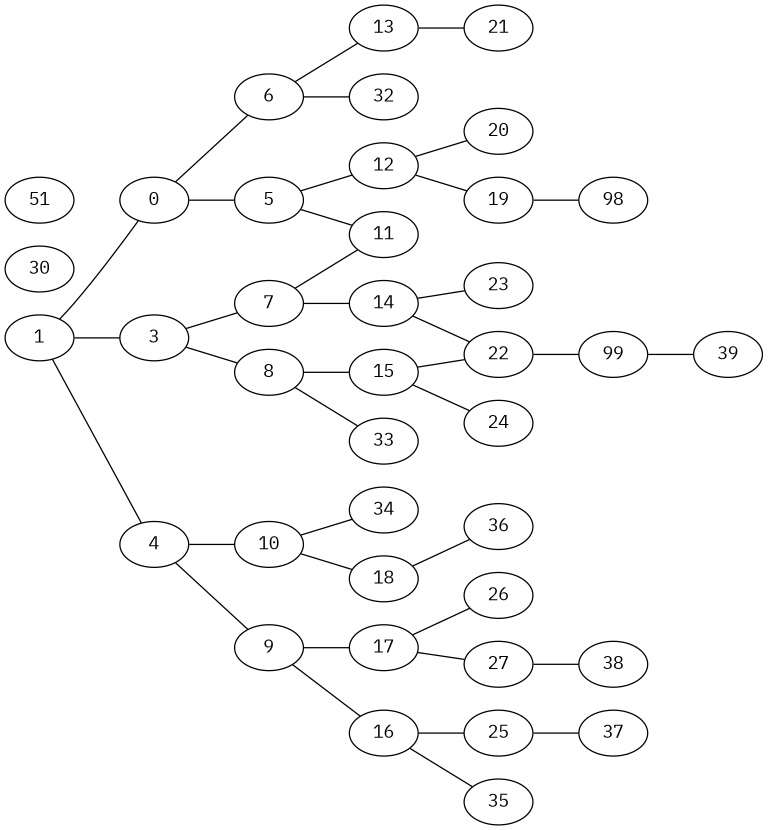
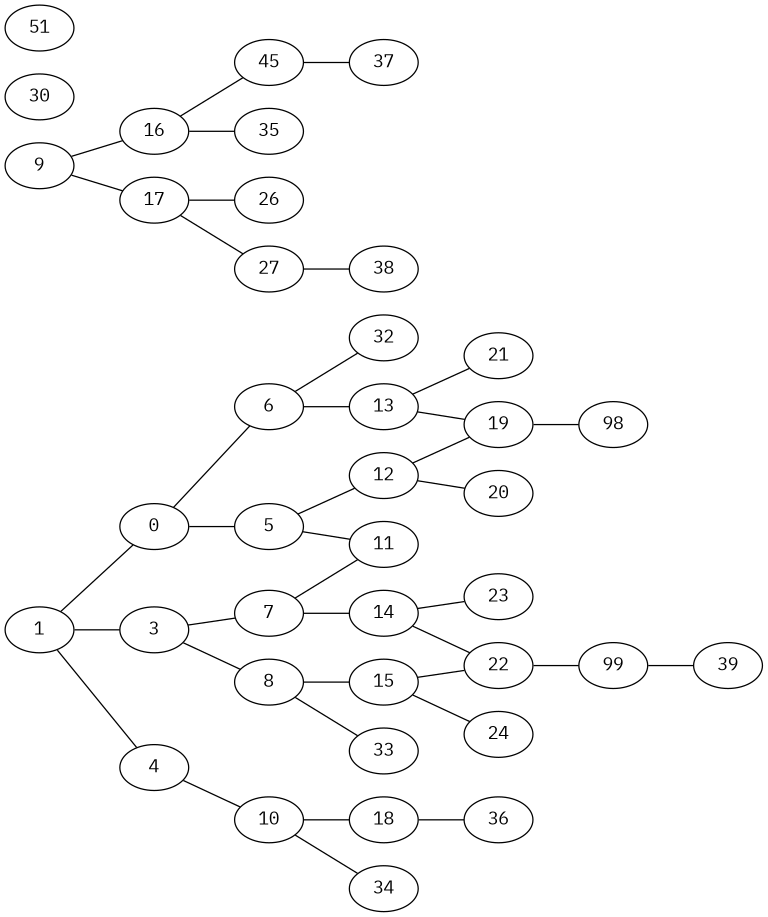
none -> (441, 416)
(212, 596) -> none
(499, 733) -> (269, 62)
